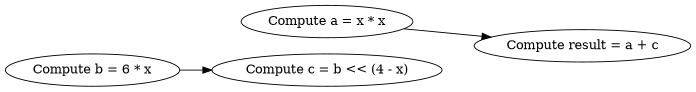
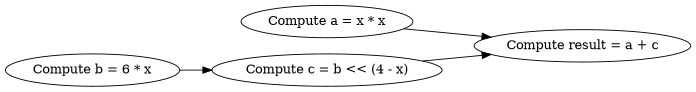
none -> (452, 58)
